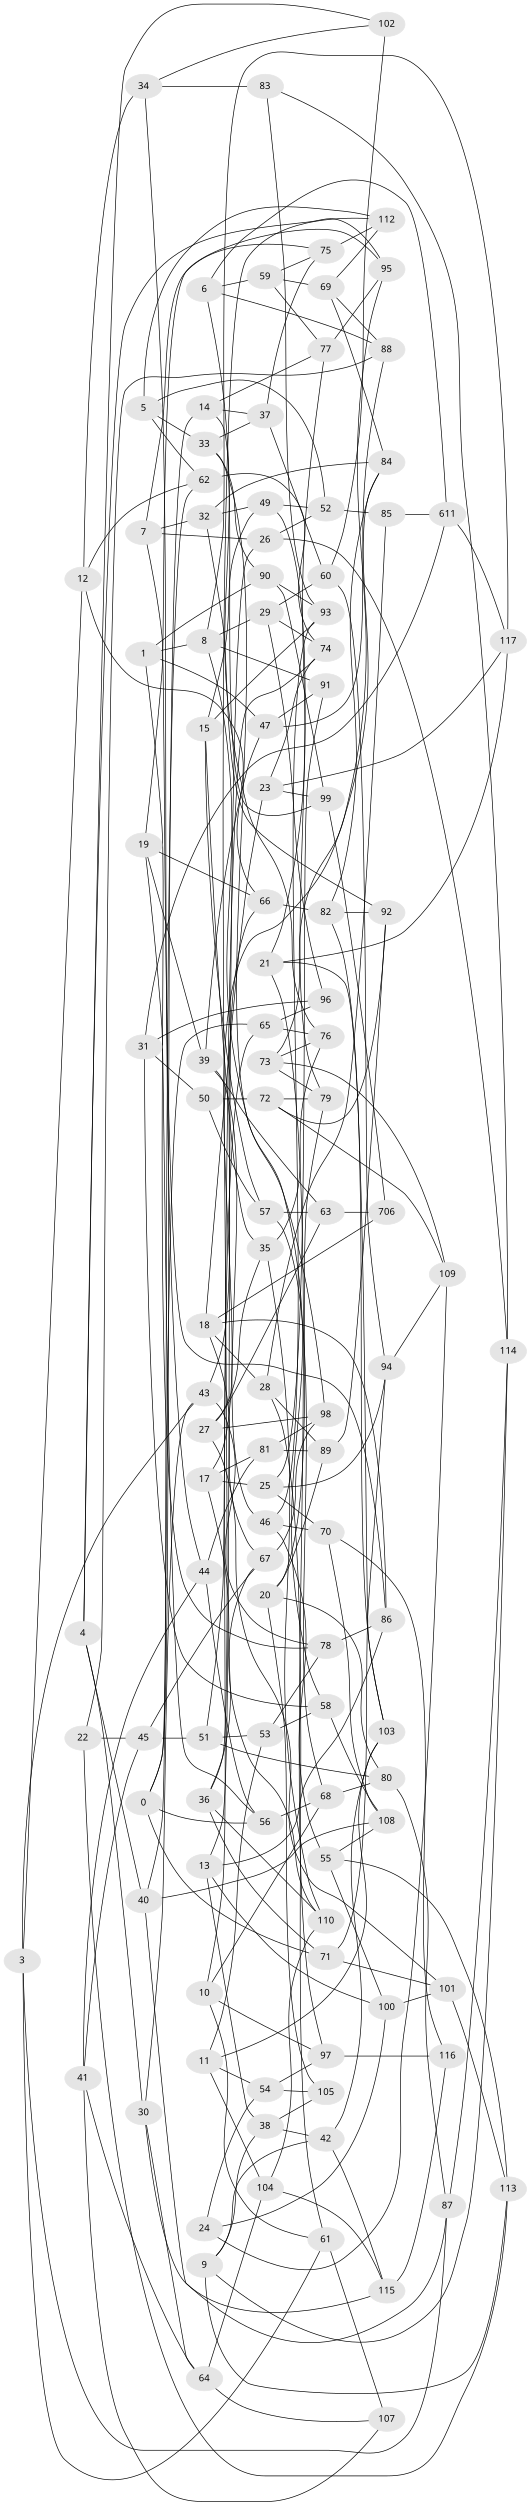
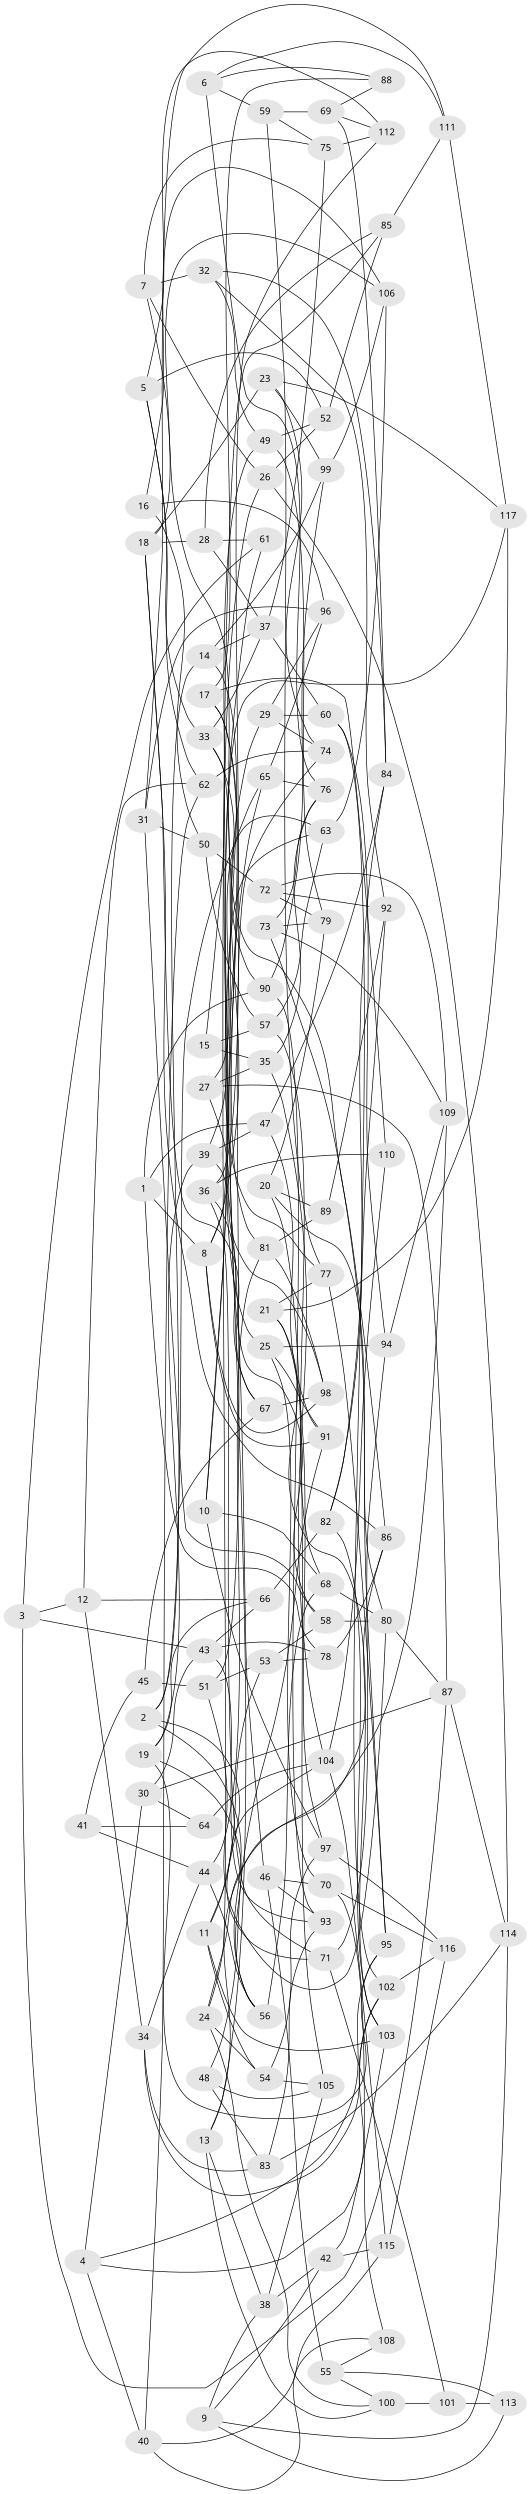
none -> (144, 507)
(448, 514) -> (448, 128)
(264, 670) -> (236, 1865)
(387, 1212) -> (387, 294)
(295, 1420) -> (243, 593)
none -> (224, 1459)
(287, 1587) -> (303, 1411)
(274, 1693) -> (432, 1291)
(83, 1738) -> none
(352, 1766) -> (357, 1621)
(144, 1803) -> (144, 1718)
none -> (415, 1970)
none -> (205, 2079)
(387, 2419) -> none
